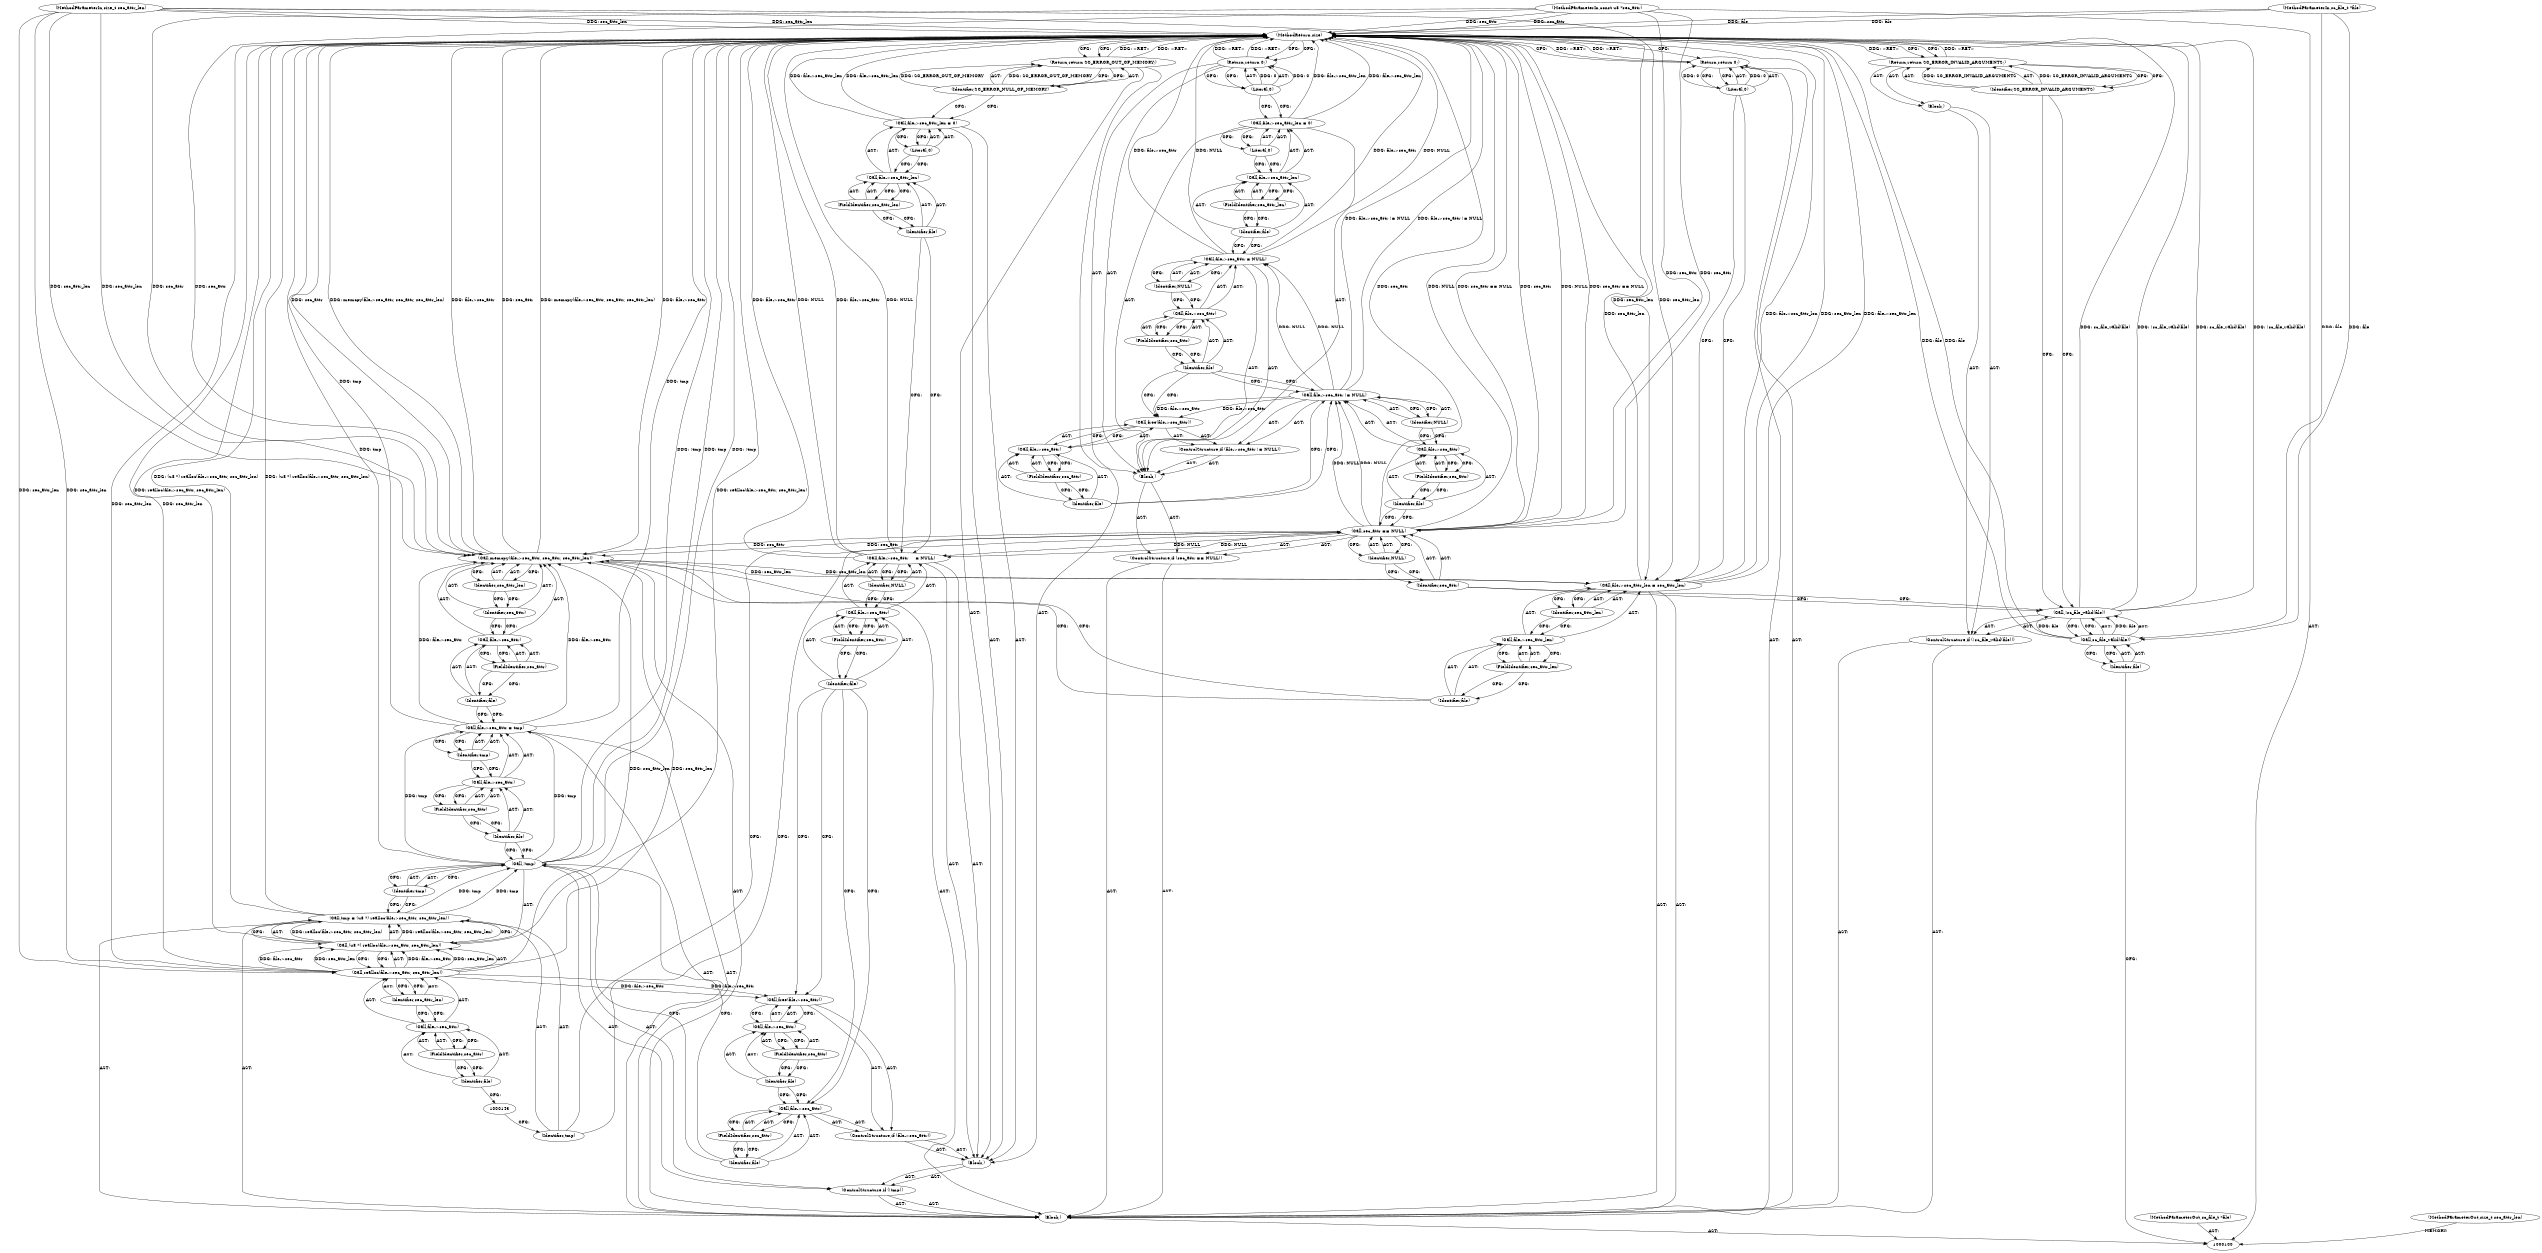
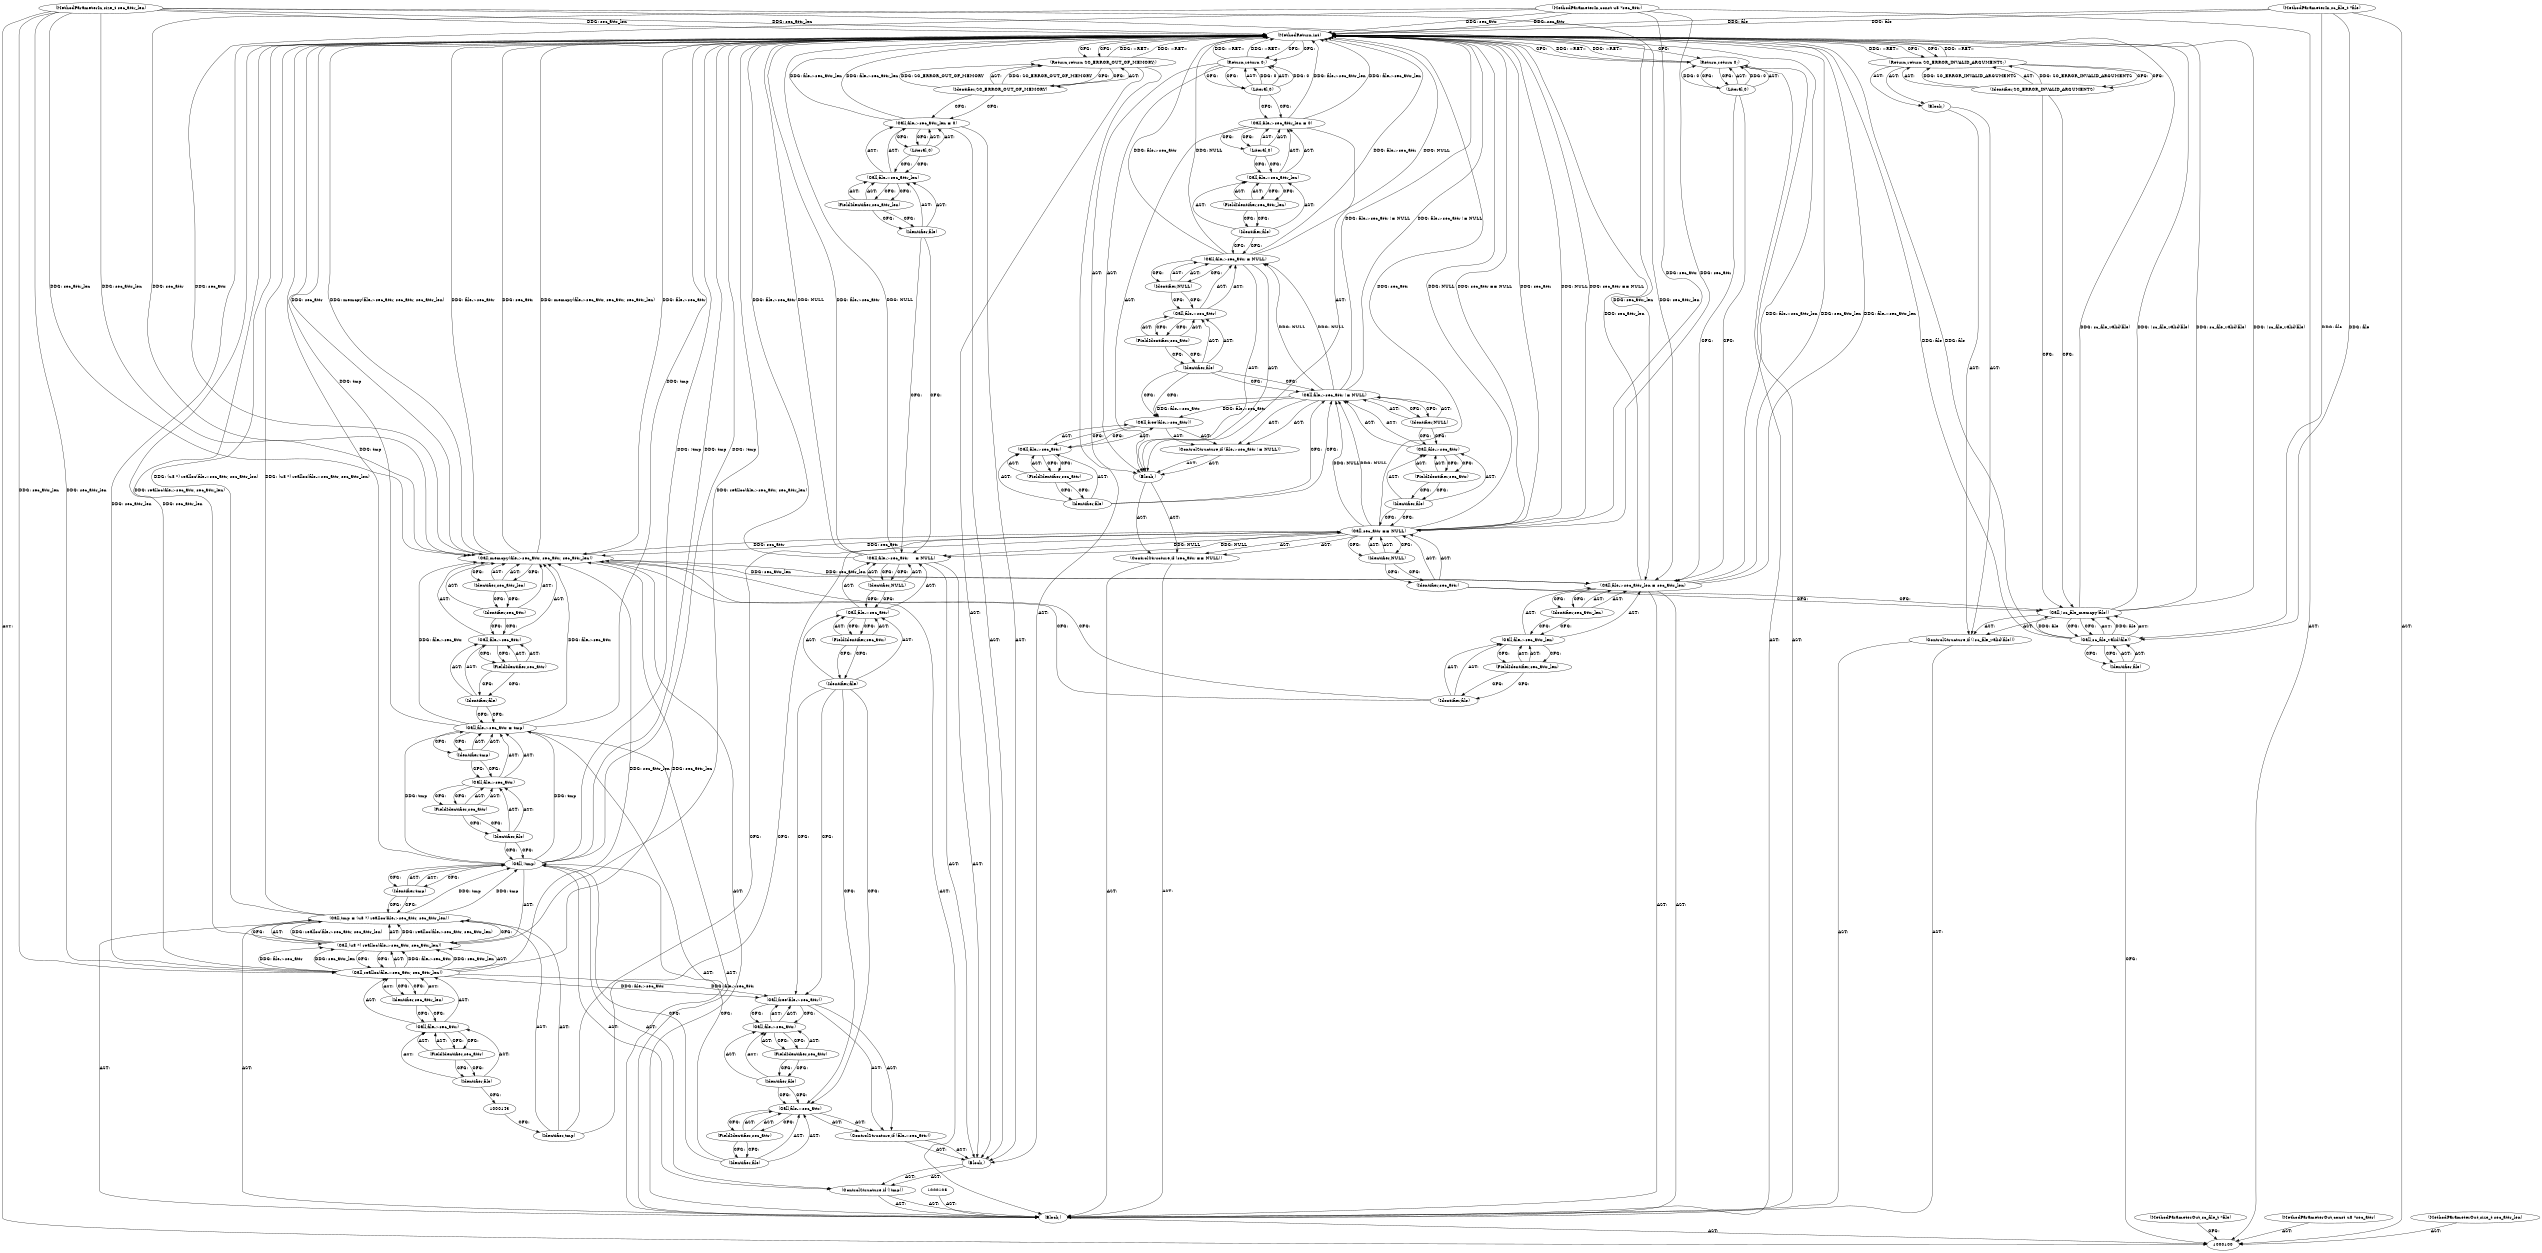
(1299, 35) -> (1299, 35)
(1000, 90) -> (1000, 90)
(2079, 613) -> (2079, 613)
none -> (2402, 680)
none -> (938, 1190)
none -> (2329, 1218)
(2215, 1231) -> (2215, 1231)
(2437, 1231) -> (2437, 1231)
none -> (483, 1237)
